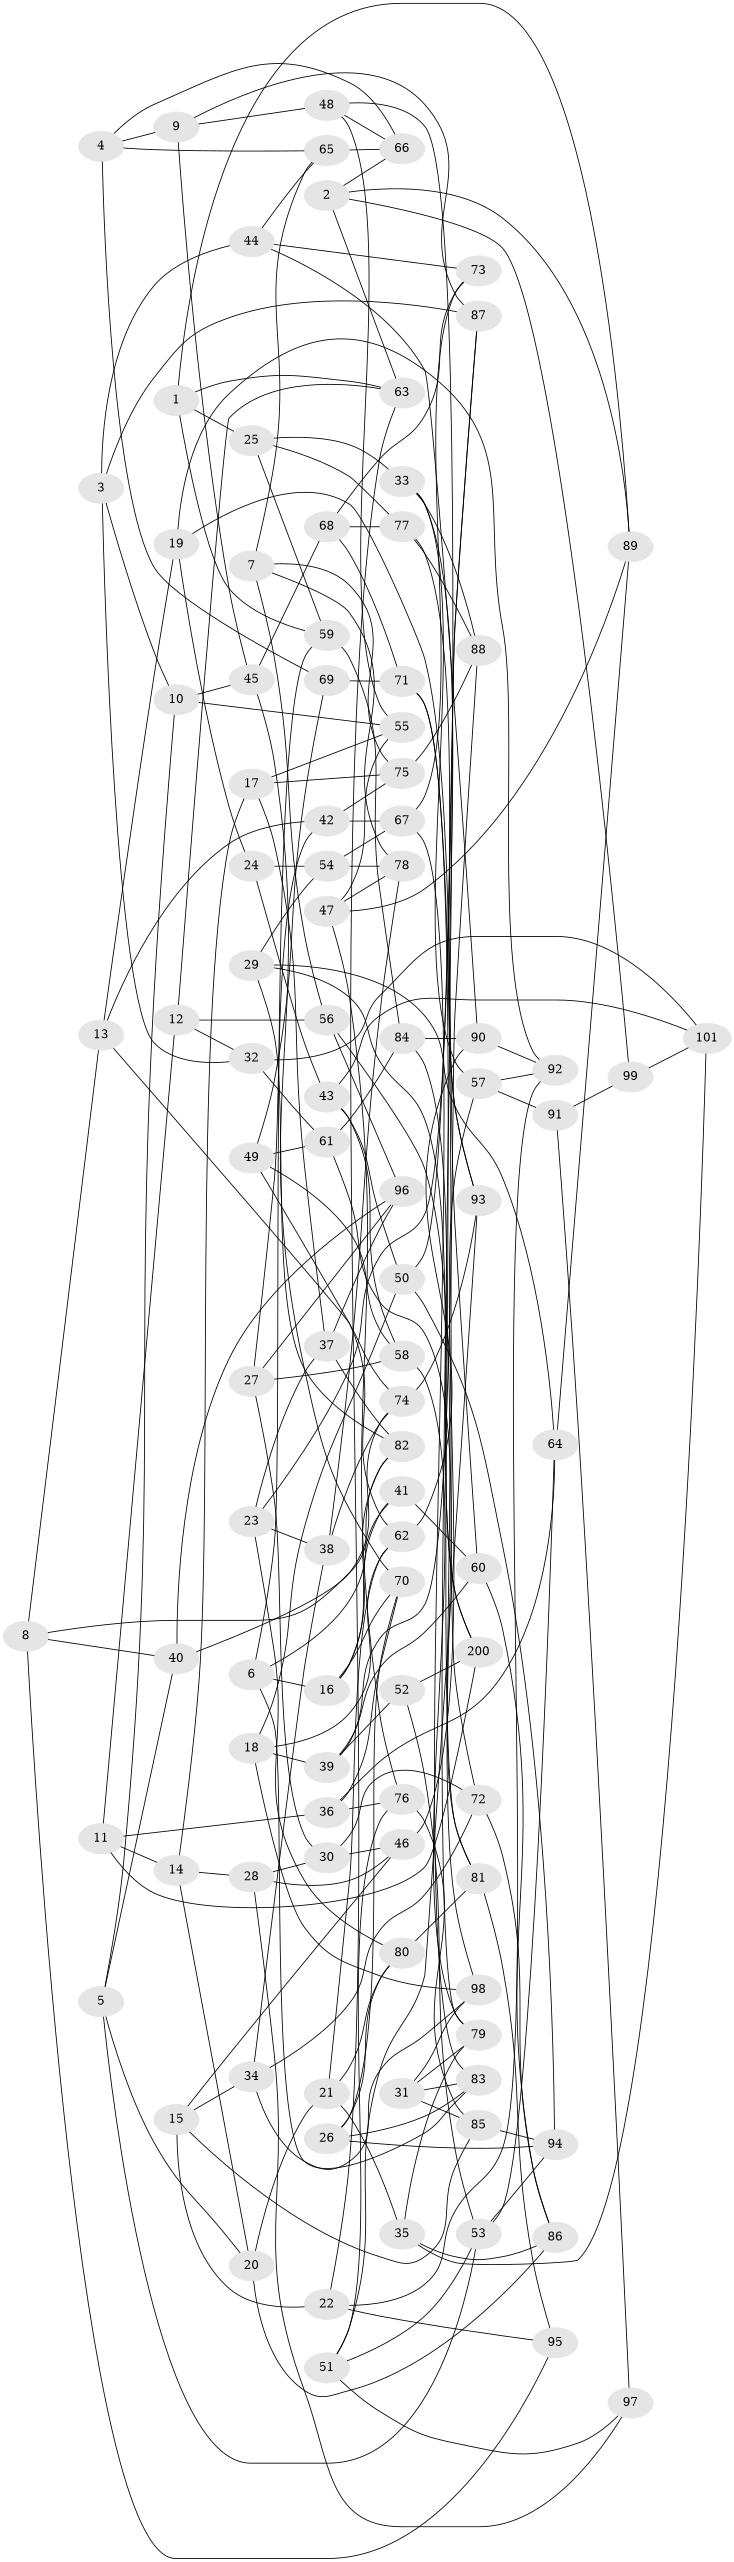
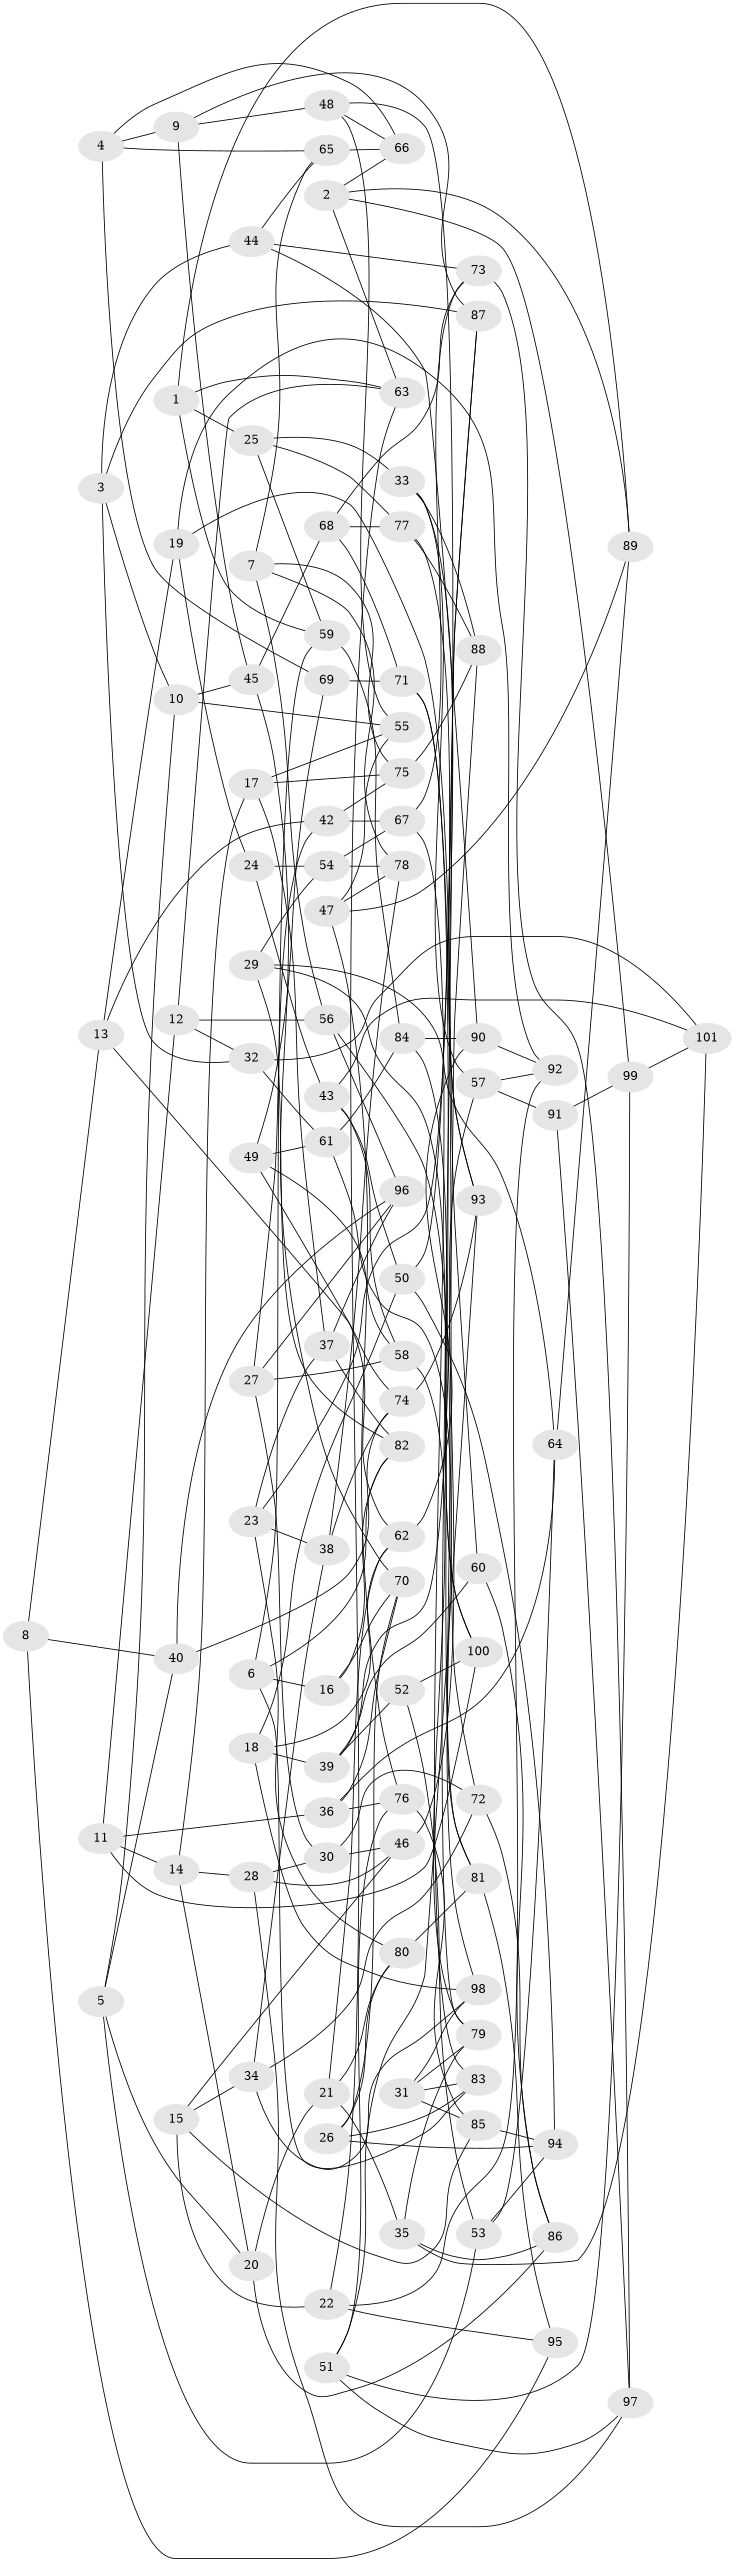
none -> (606, 1324)
(402, 1492) -> none
(479, 1652) -> (479, 1652)
(425, 2316) -> (618, 1889)
